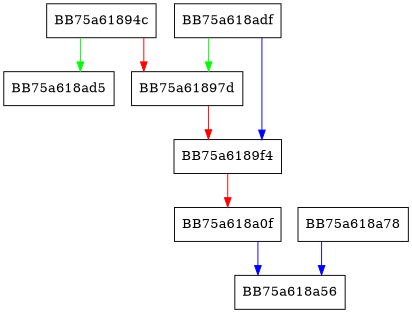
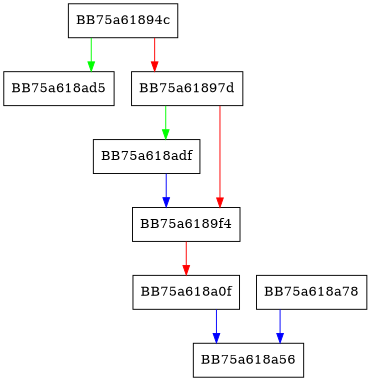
(209, 50) -> (166, 118)
